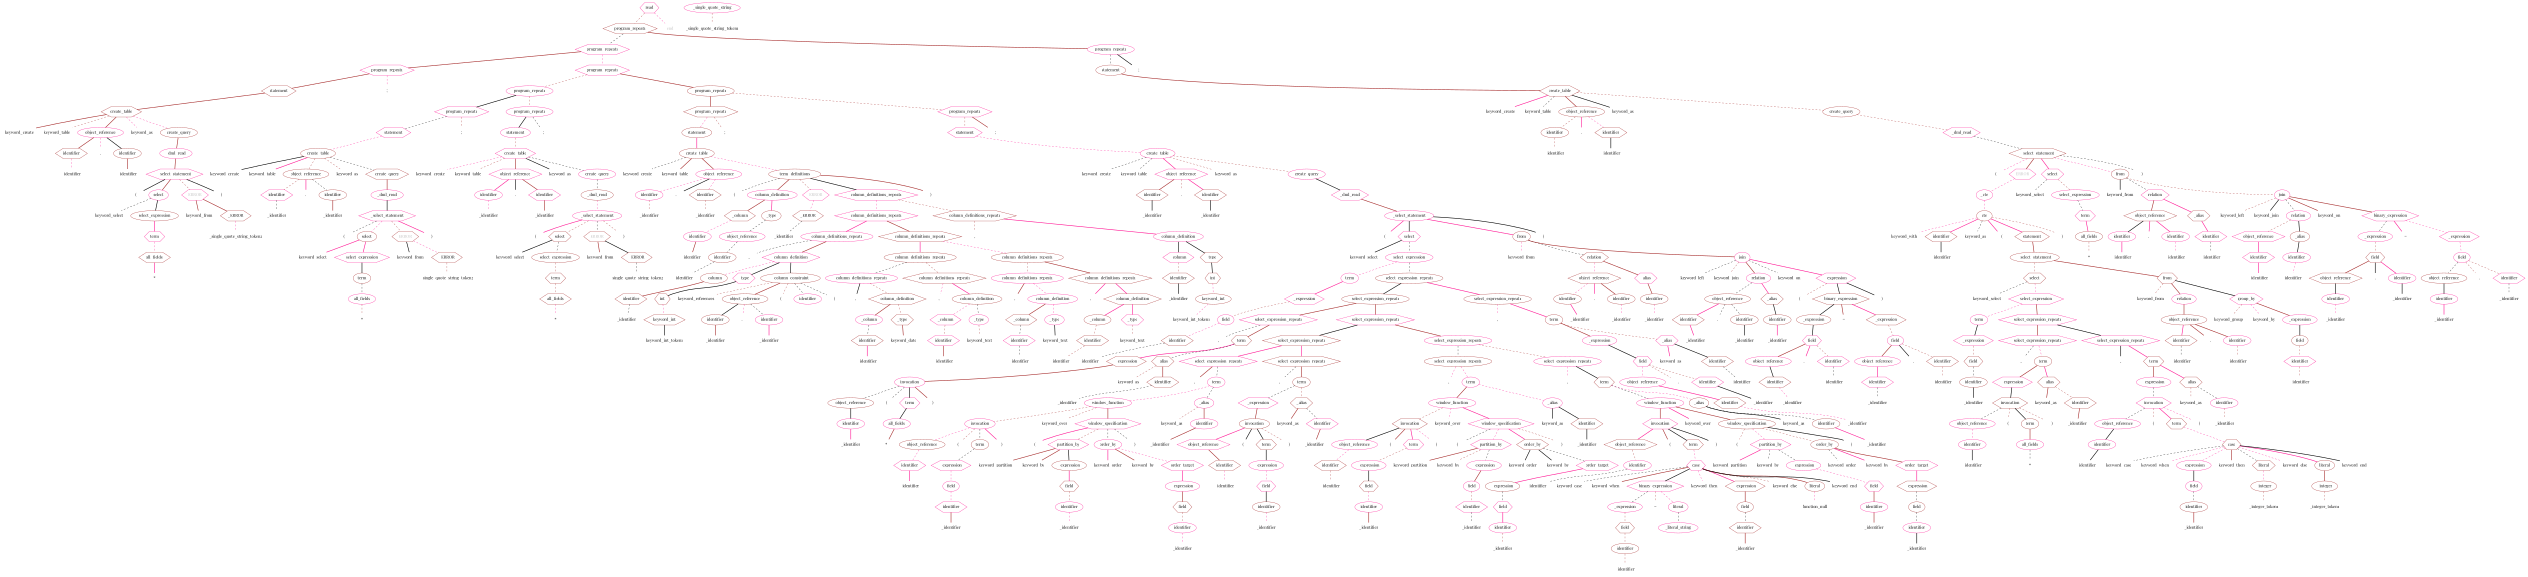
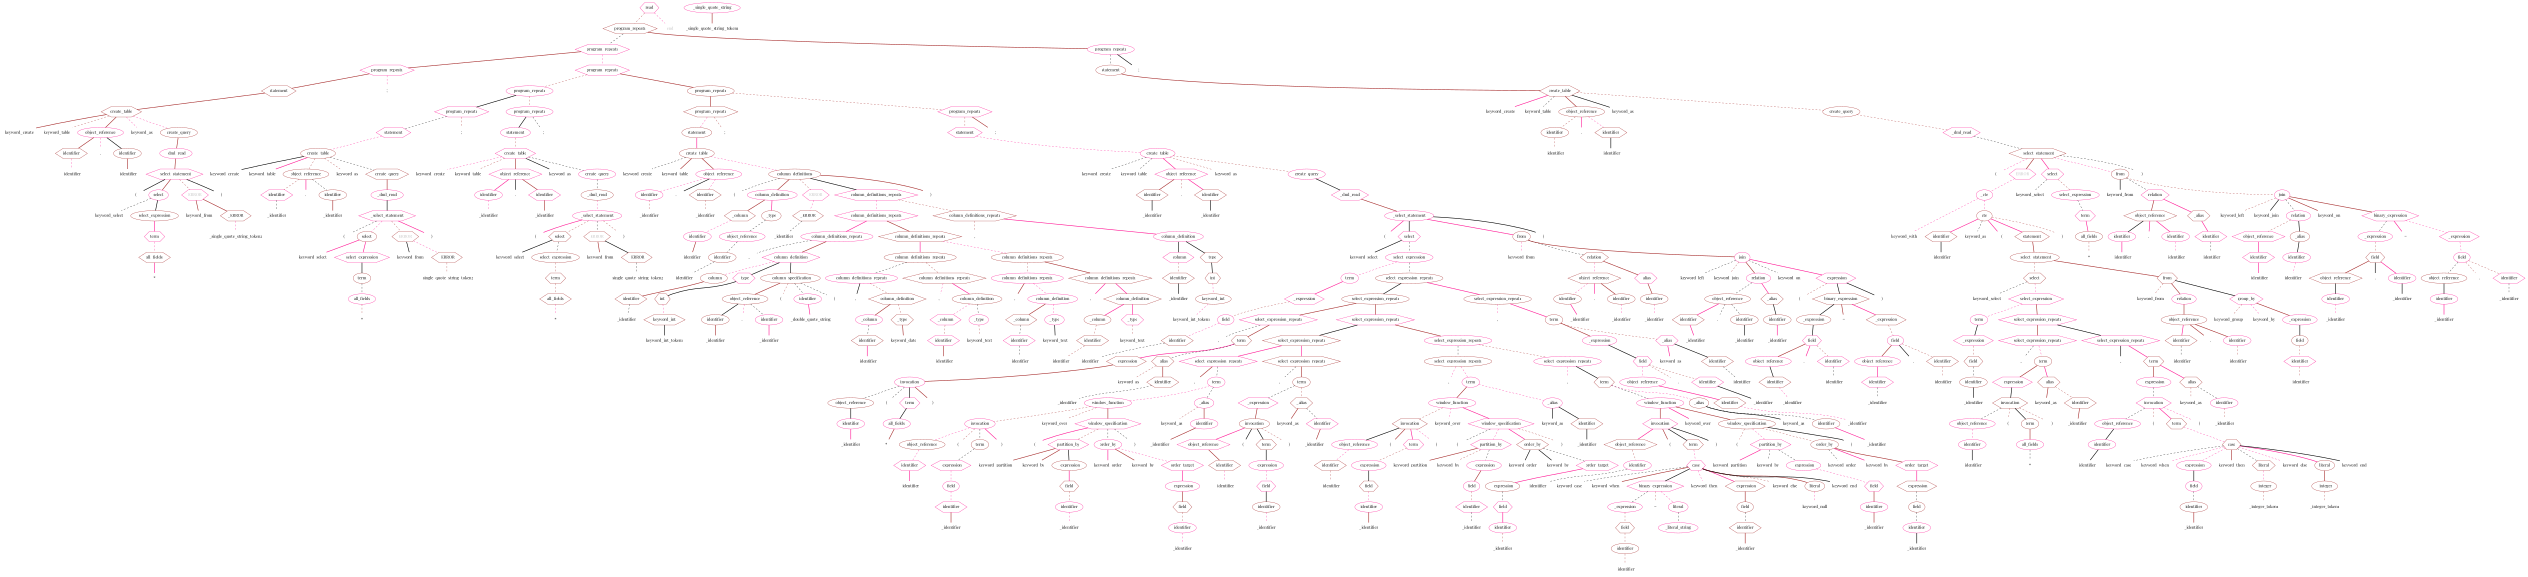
(712, 18) -> (712, 18)
(795, 174) -> (795, 174)
(1948, 225) -> (1946, 215)
(790, 278) -> (790, 278)
(696, 299) -> none
none -> (811, 320)
(1815, 507) -> (1815, 507)
